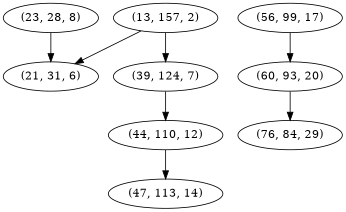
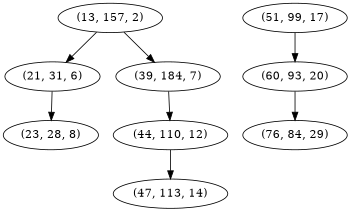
(290, 18) -> (295, 18)
(51, 43) -> (52, 102)
(166, 77) -> (168, 77)
